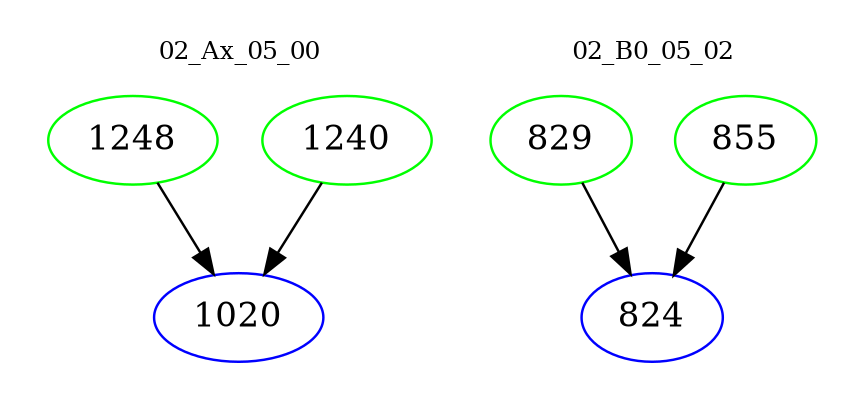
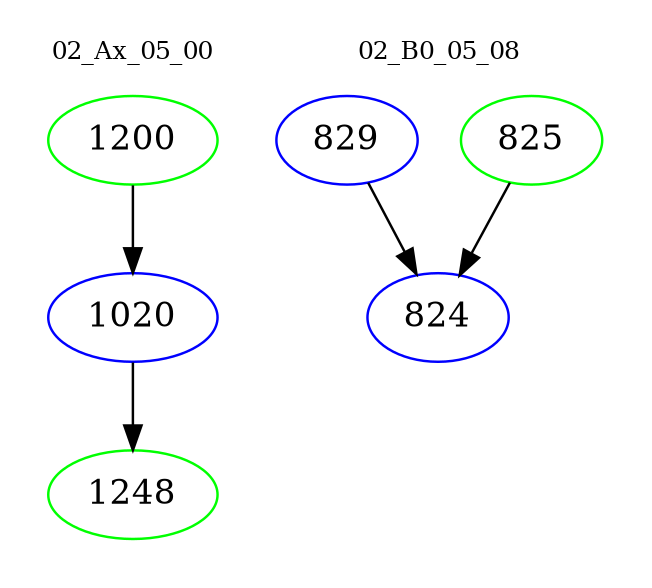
(653, 53) -> (439, 53)
(347, 140) -> (133, 140)
(561, 140) -> (347, 140)
(746, 140) -> (532, 140)
(179, 218) -> (133, 394)
